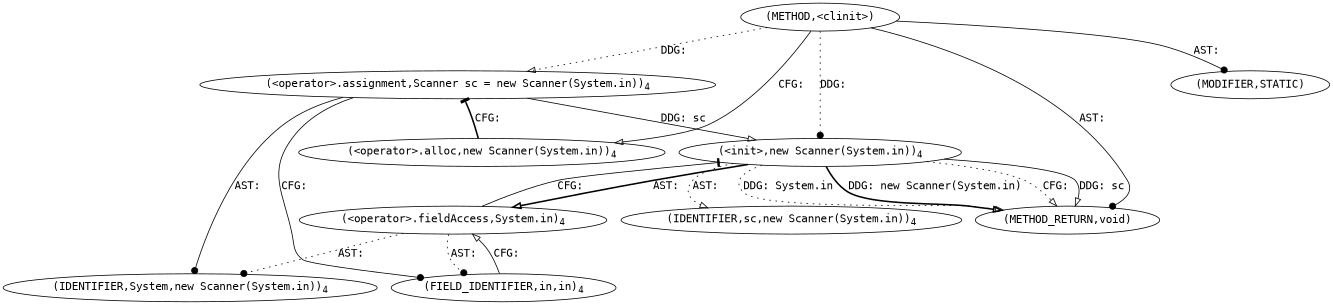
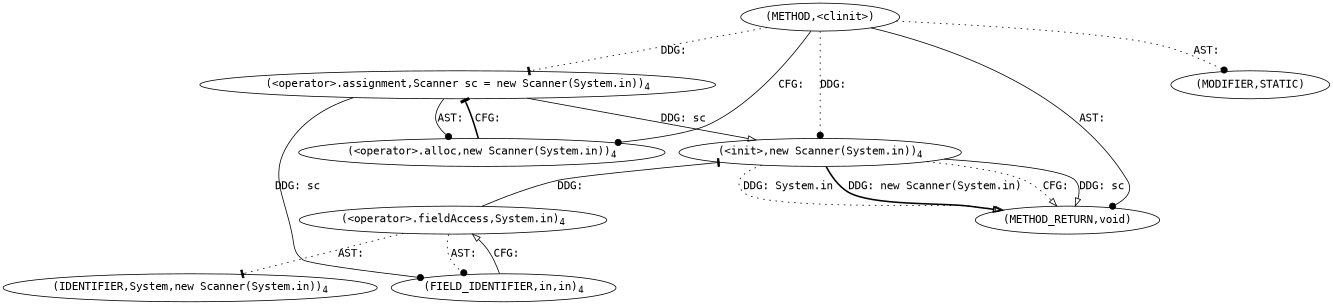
(1061, 32) -> (1061, 32)
(649, 49) -> (649, 49)
(730, 112) -> (730, 112)
(247, 162) -> (436, 117)
(634, 184) -> none
(298, 186) -> (298, 186)
(574, 186) -> (574, 186)
(791, 220) -> none
(324, 253) -> (324, 253)
